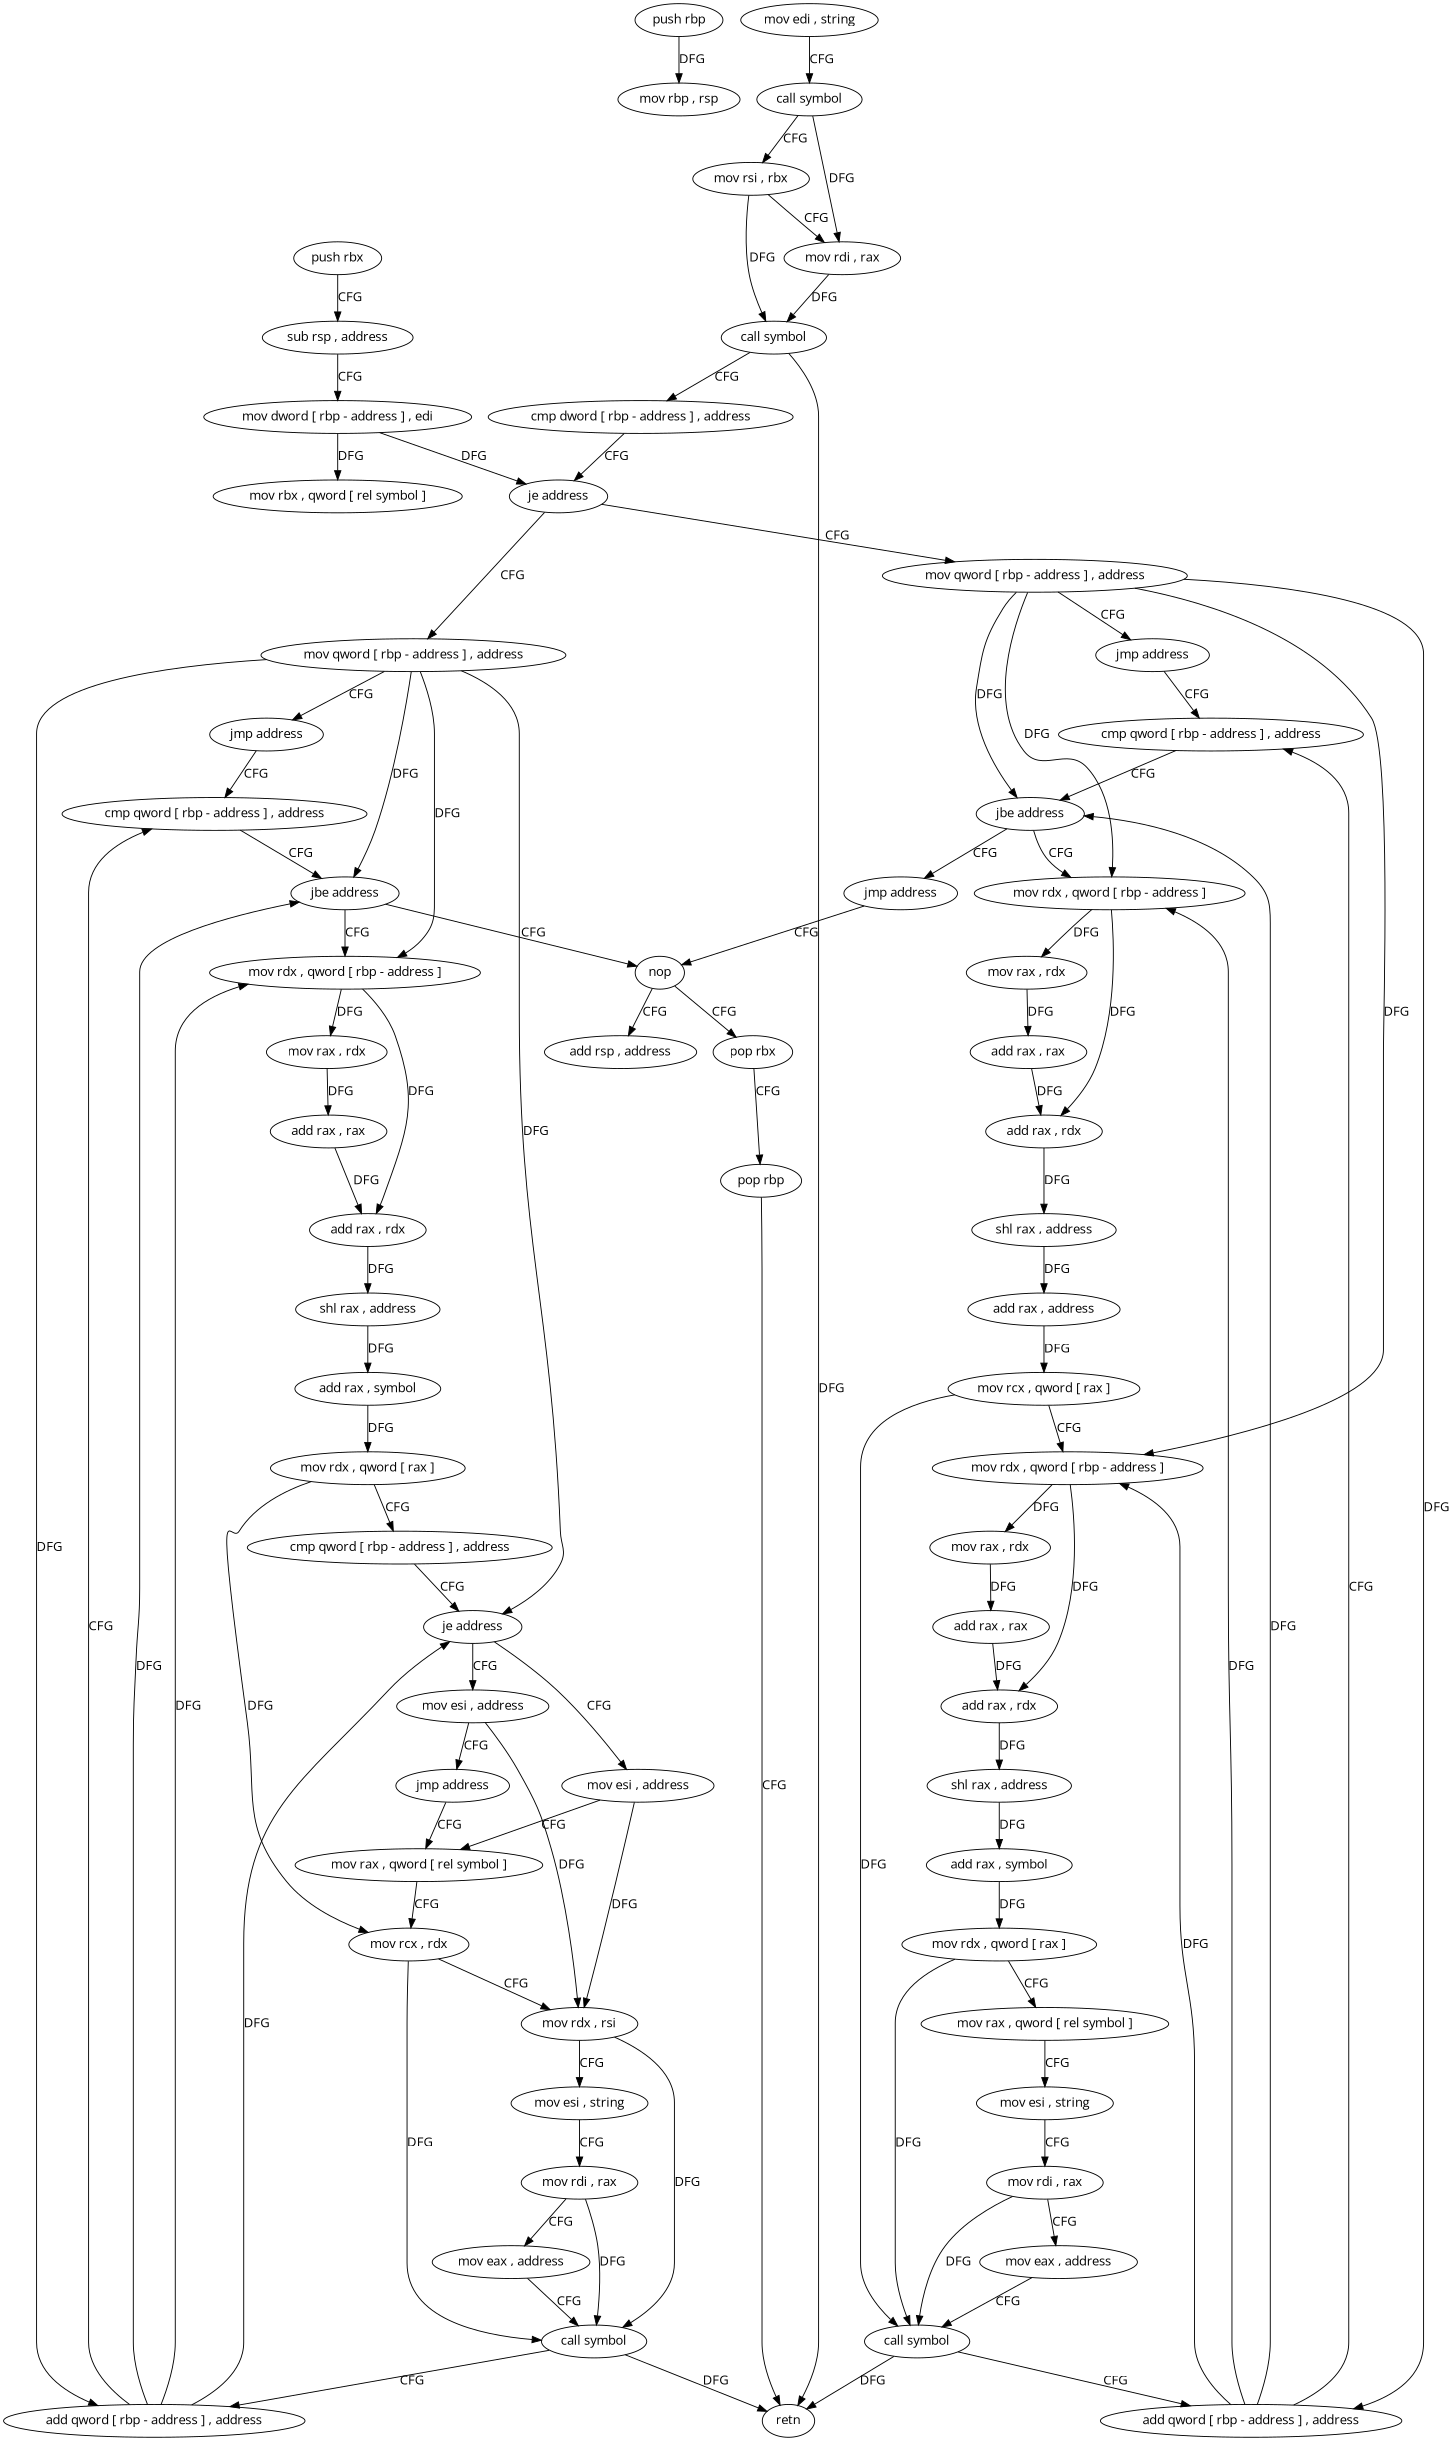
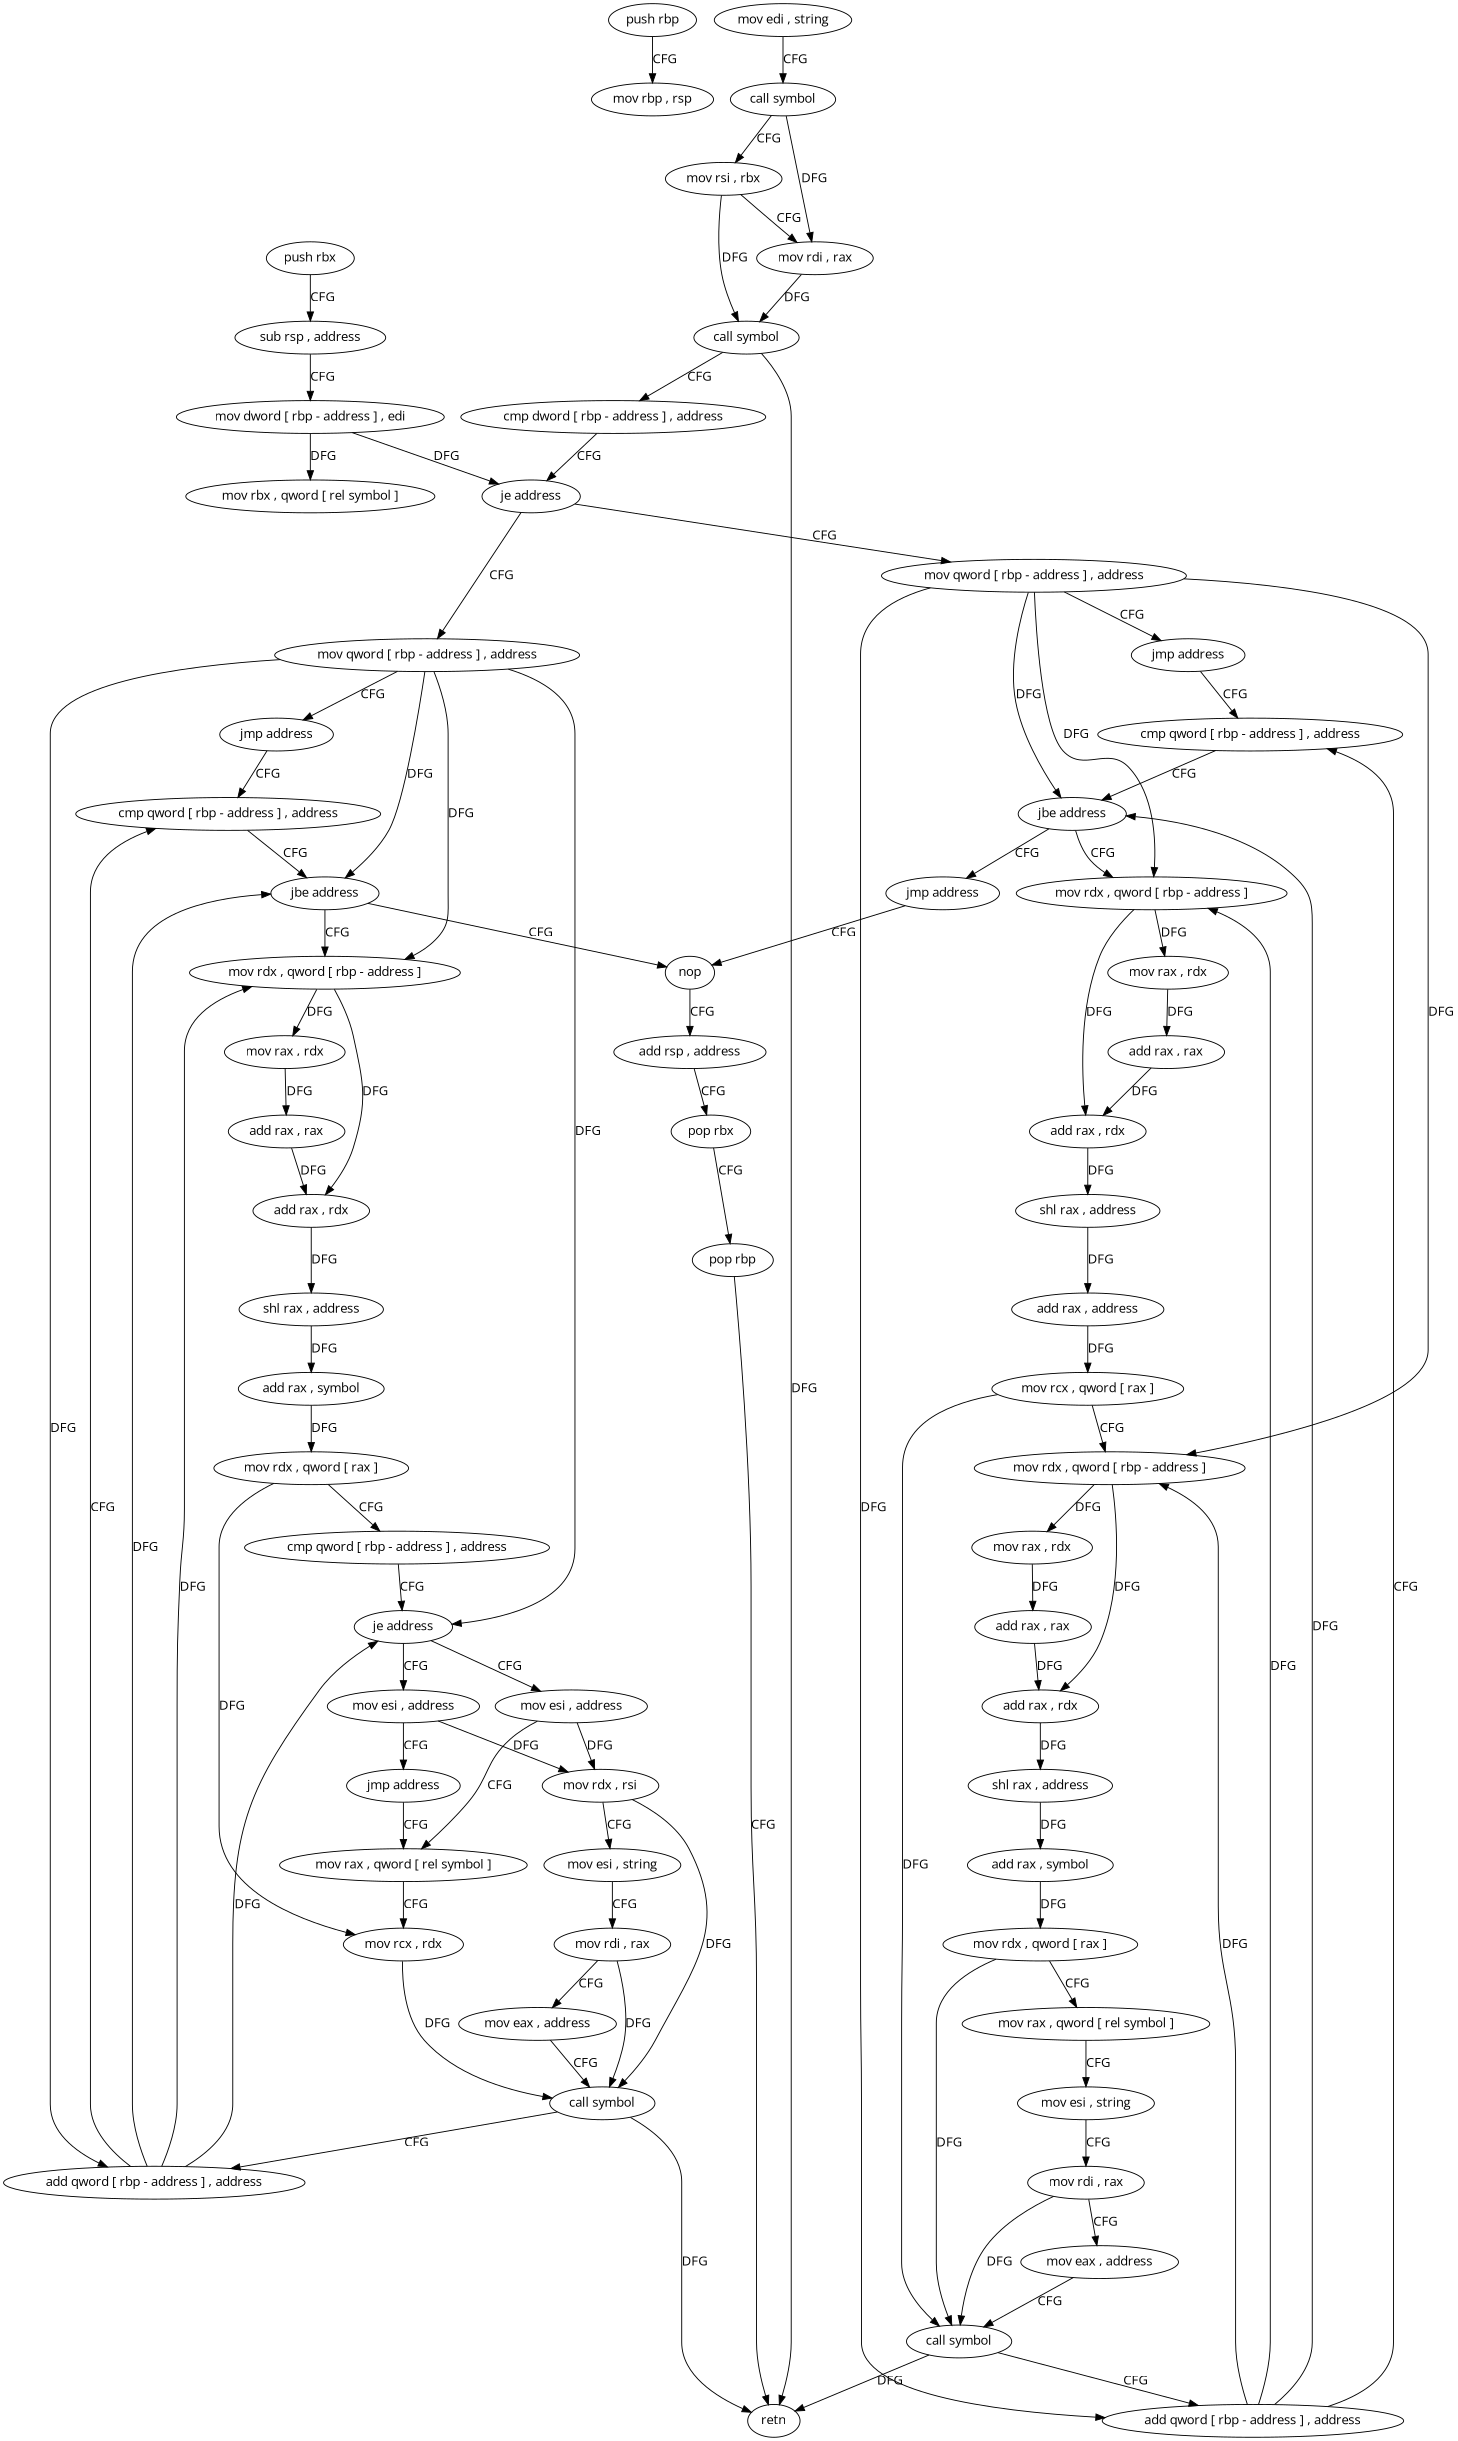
(692, 60) -> (665, 60)
(702, 1009) -> (699, 1087)
(490, 1982) -> none
